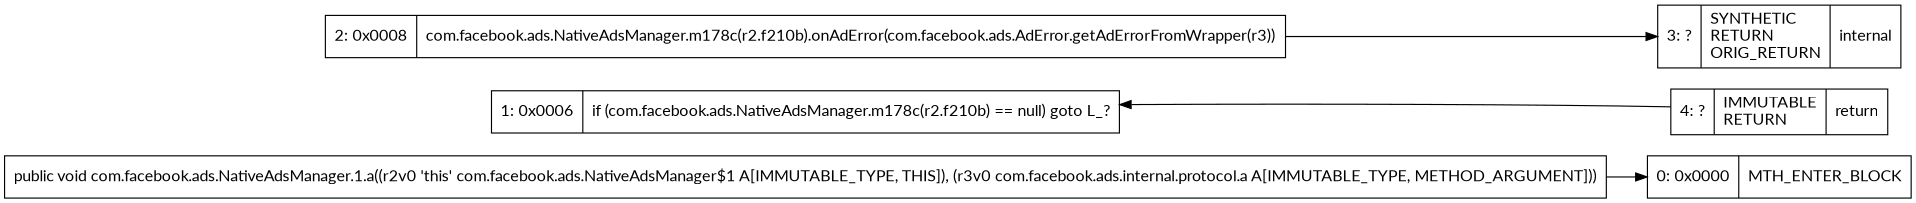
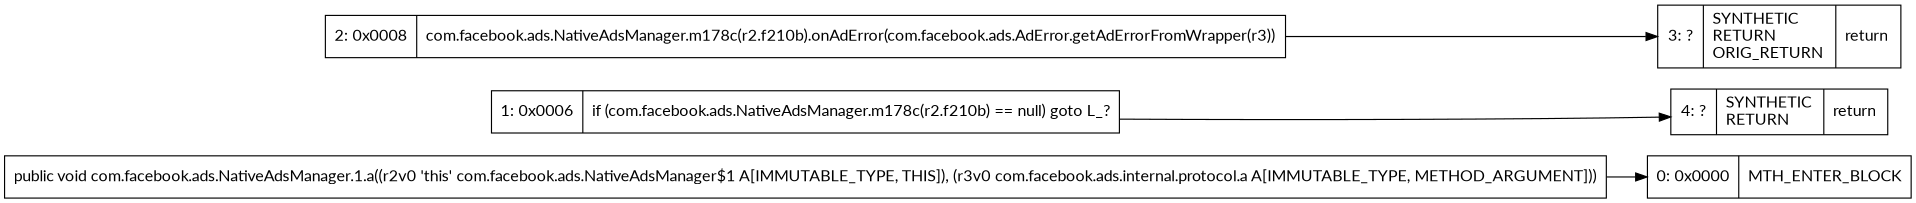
(1865, 36) -> (1867, 36)
(1770, 103) -> (1769, 103)
(1401, 104) -> (1389, 119)
